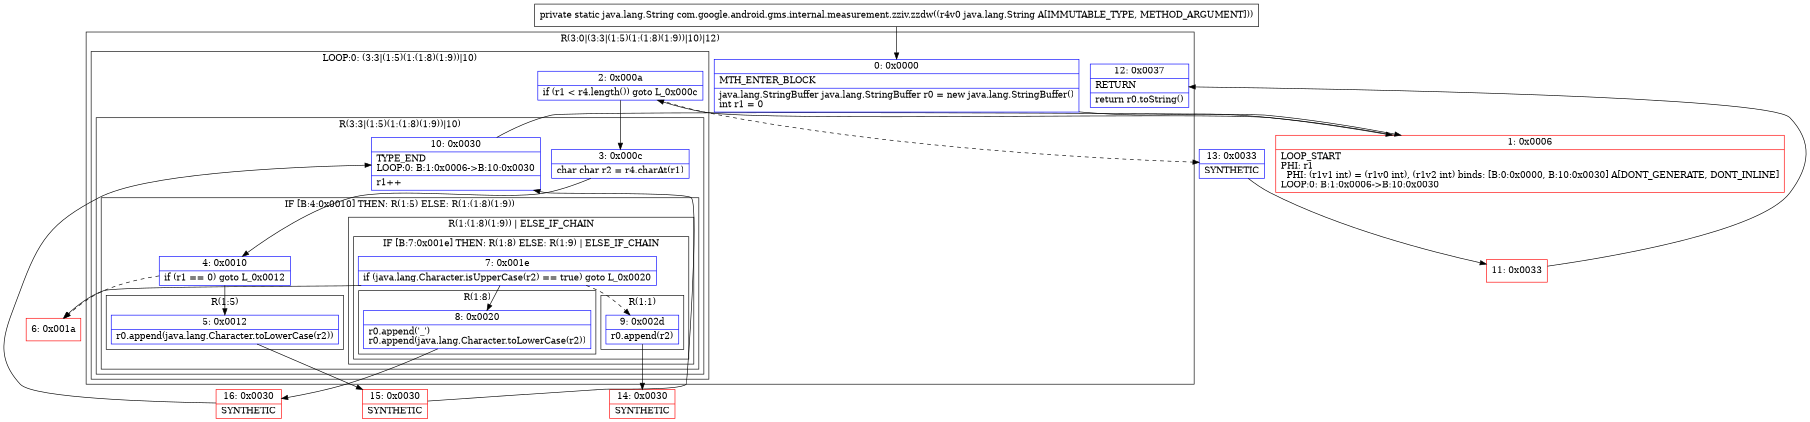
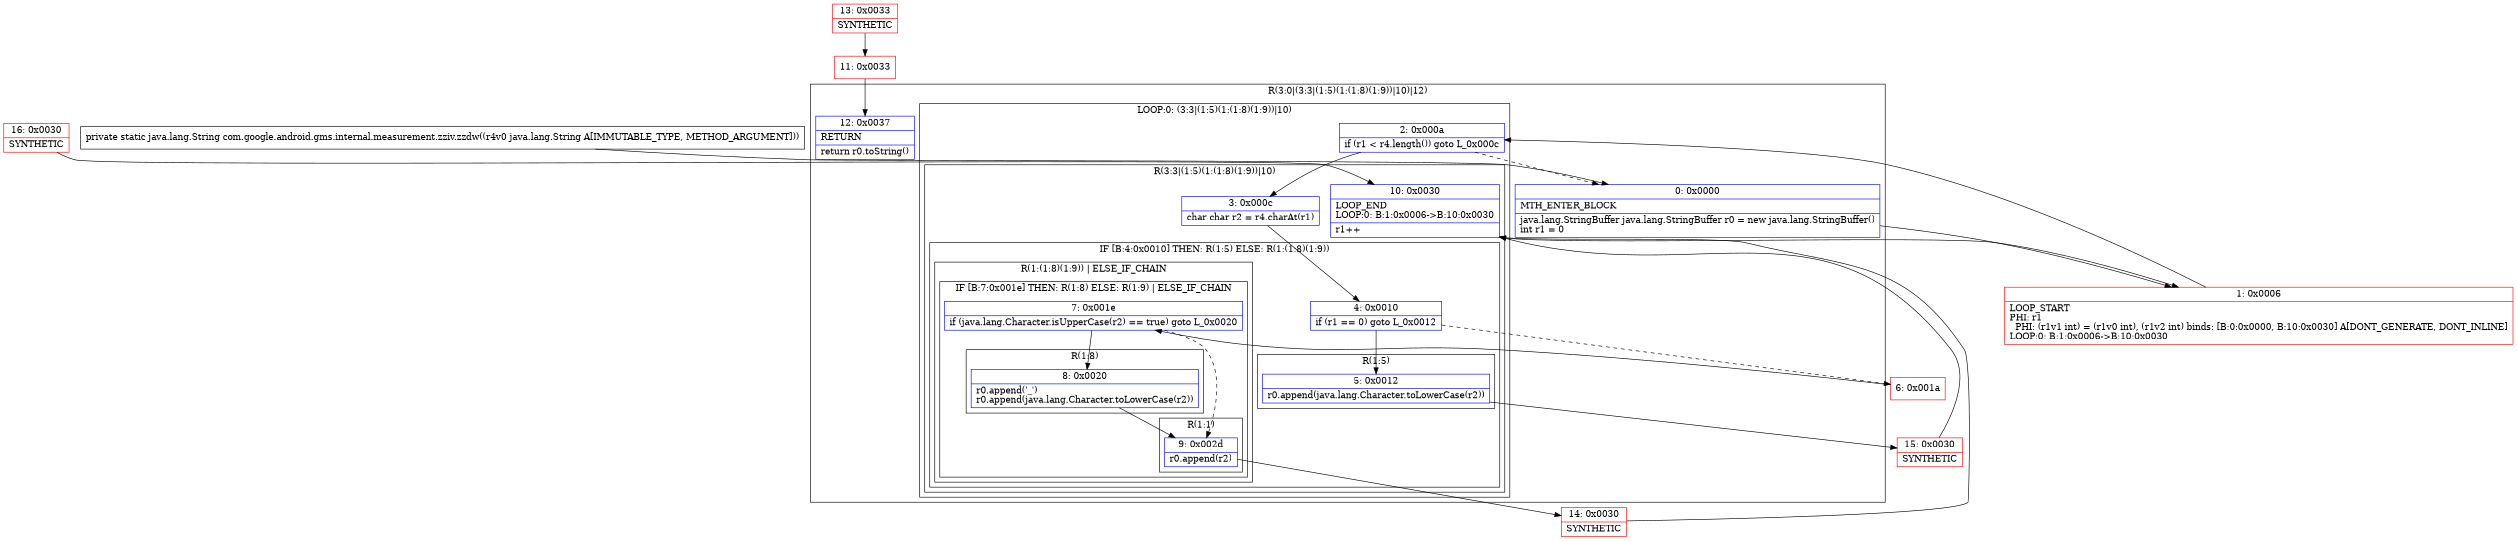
(925, 144) -> (1504, 160)
(401, 159) -> (1361, 206)
(1232, 164) -> (865, 19)
(211, 287) -> (1526, 351)
none -> (1965, 351)
(330, 389) -> (1144, 421)
